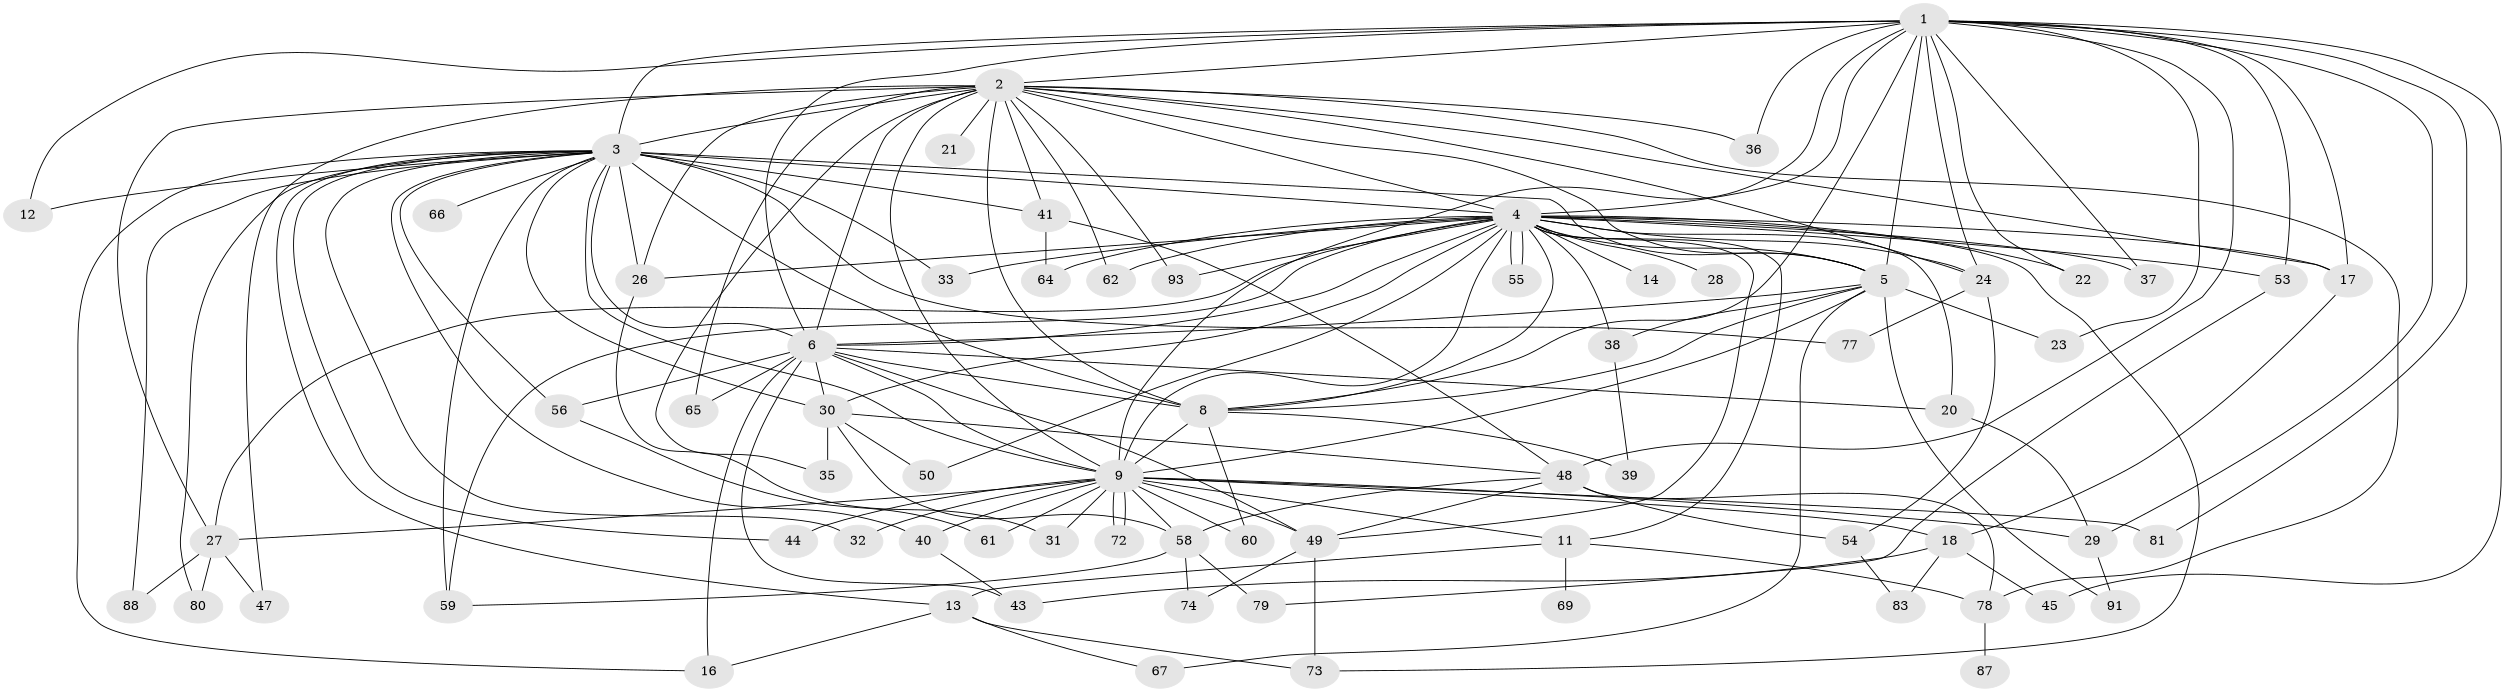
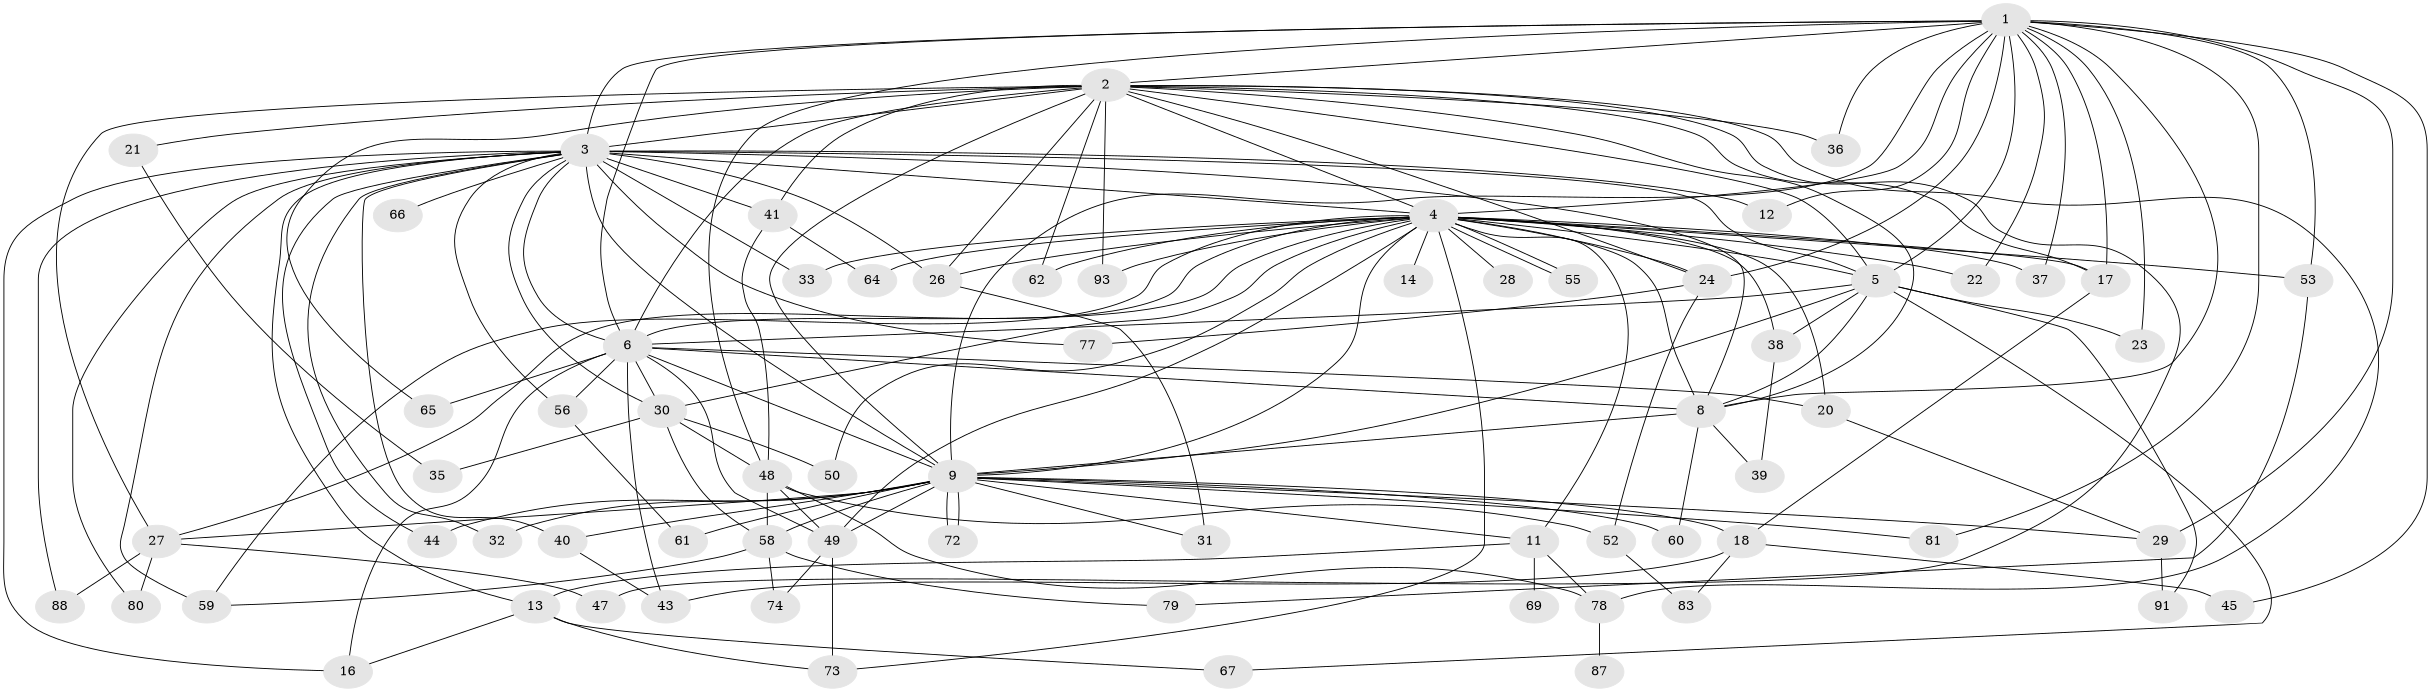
(749, 258) -> (264, 331)
(1850, 542) -> (1611, 542)
